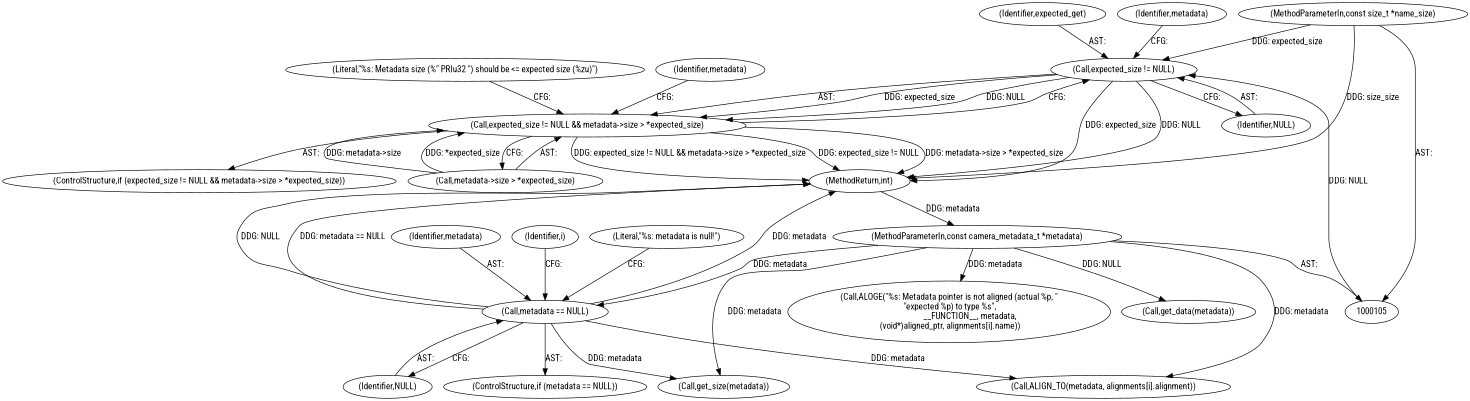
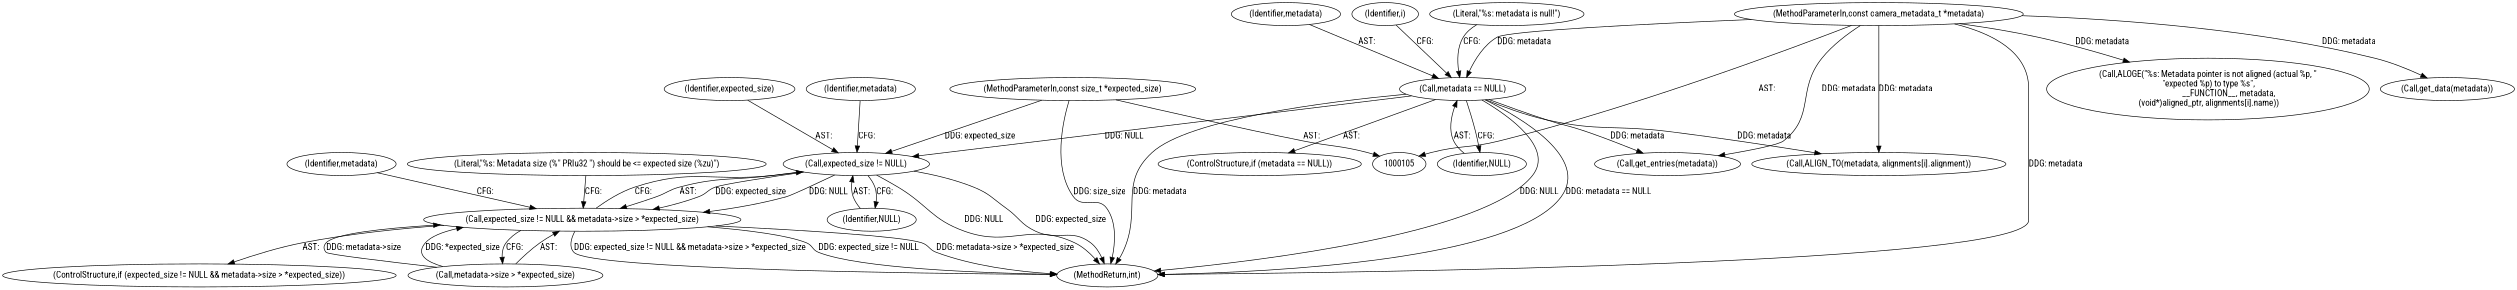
(1043, 14) -> (730, 89)
(1353, 14) -> (1073, 89)
(1329, 143) -> (1165, 126)
(914, 207) -> (1718, 261)
(1102, 265) -> (2349, 42)
(724, 387) -> (1668, 164)
